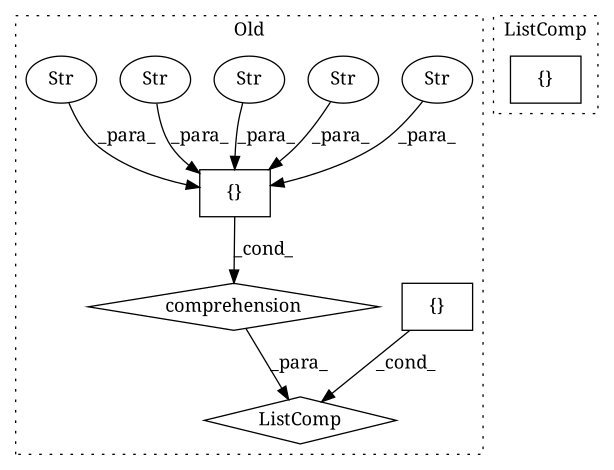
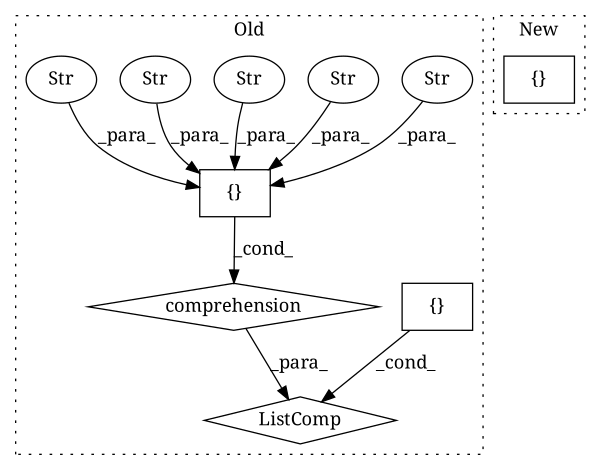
(546, 31) -> (539, 31)
